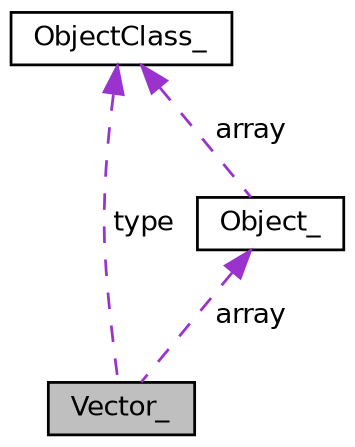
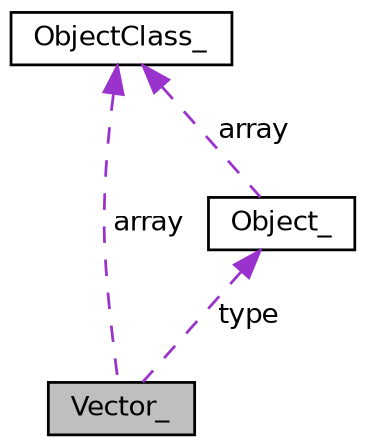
(139, 224) -> (145, 224)
(247, 316) -> (244, 316)
